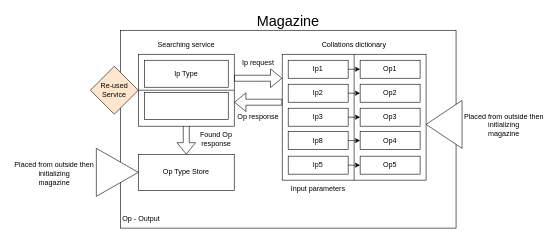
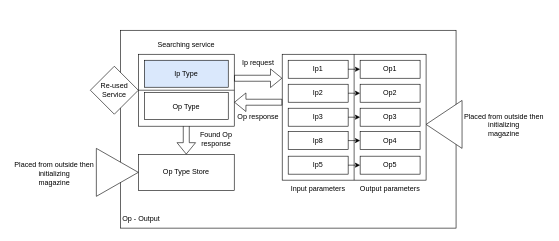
(288, 21) -> none
(354, 45) -> none
(186, 74) -> (186, 74)
(114, 90) -> (114, 90)
none -> (186, 107)
none -> (390, 189)
